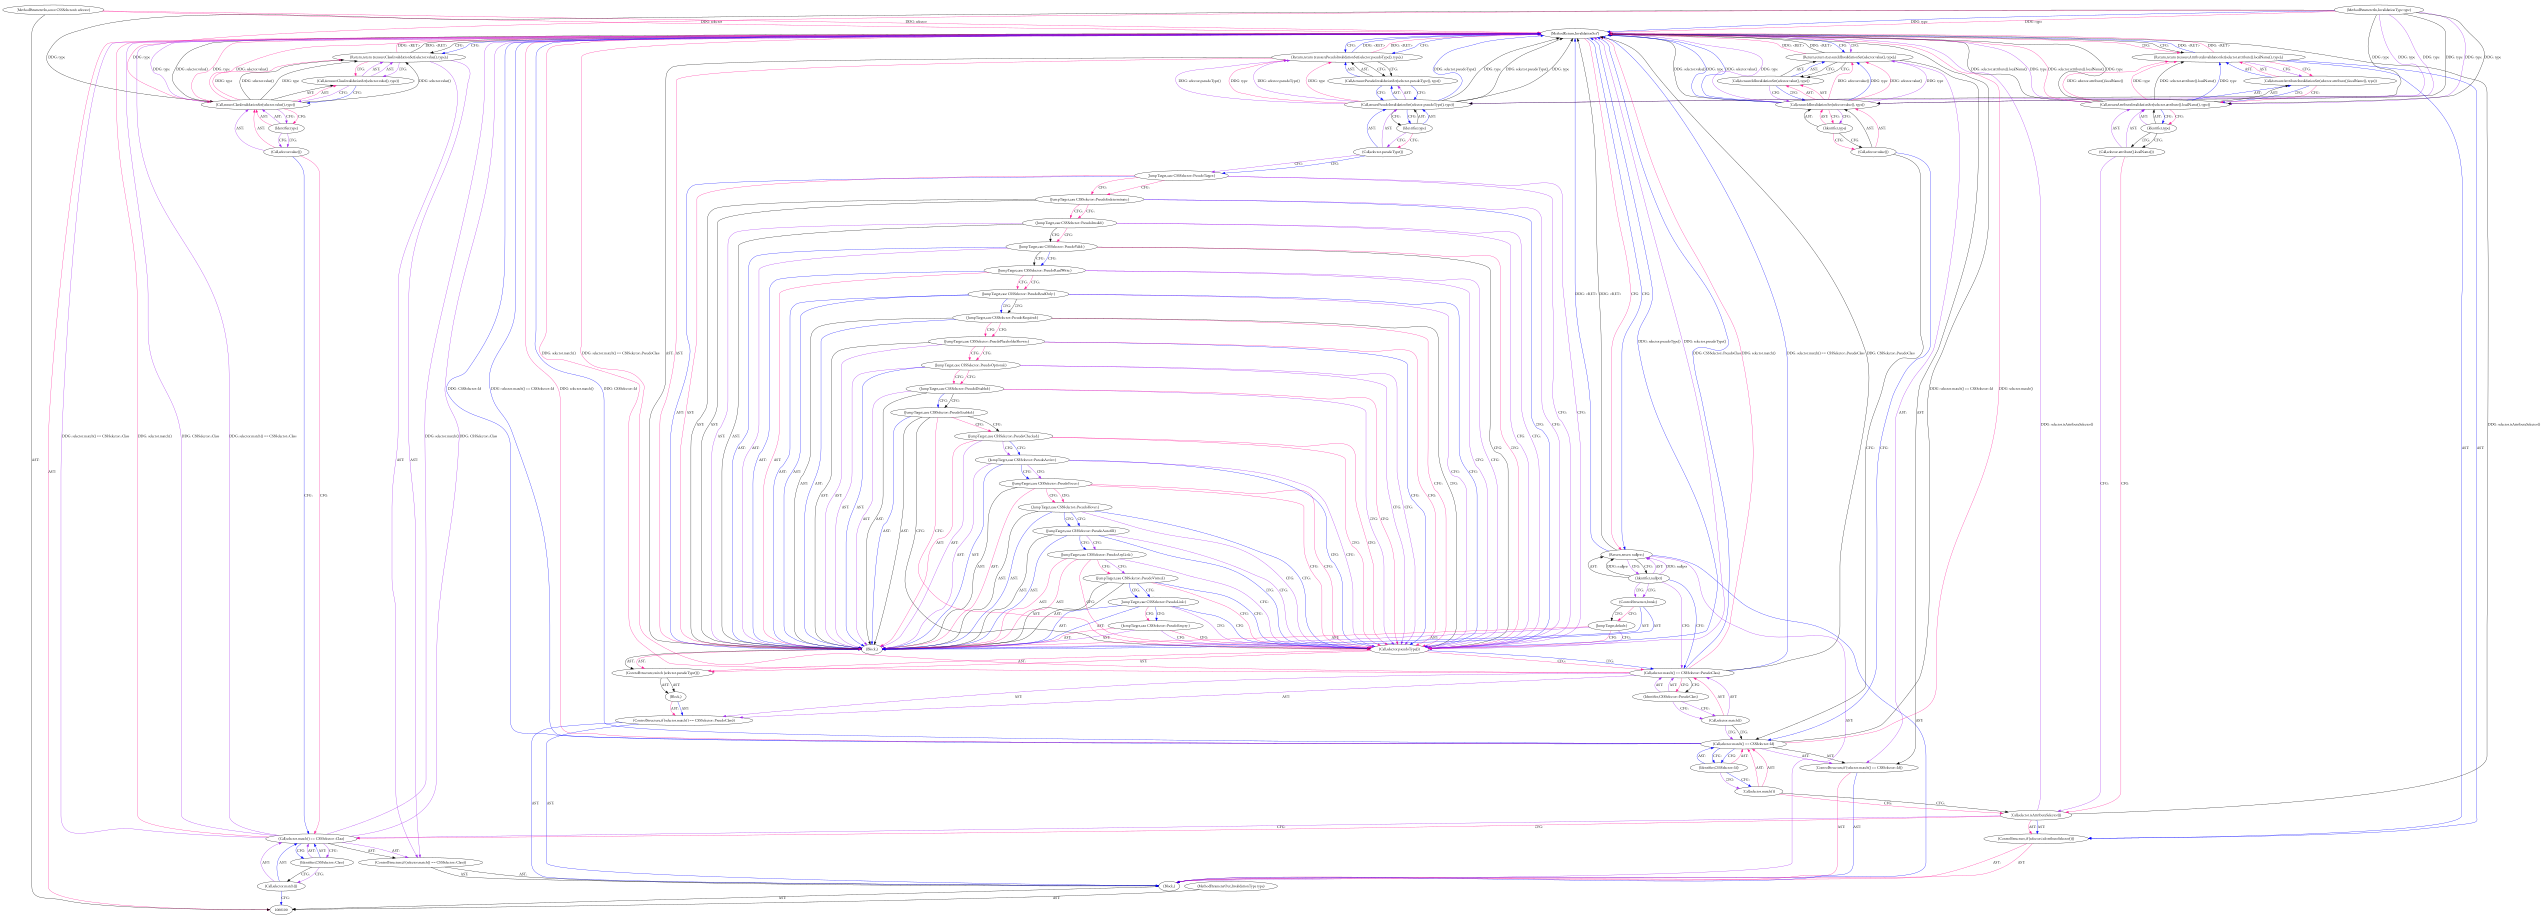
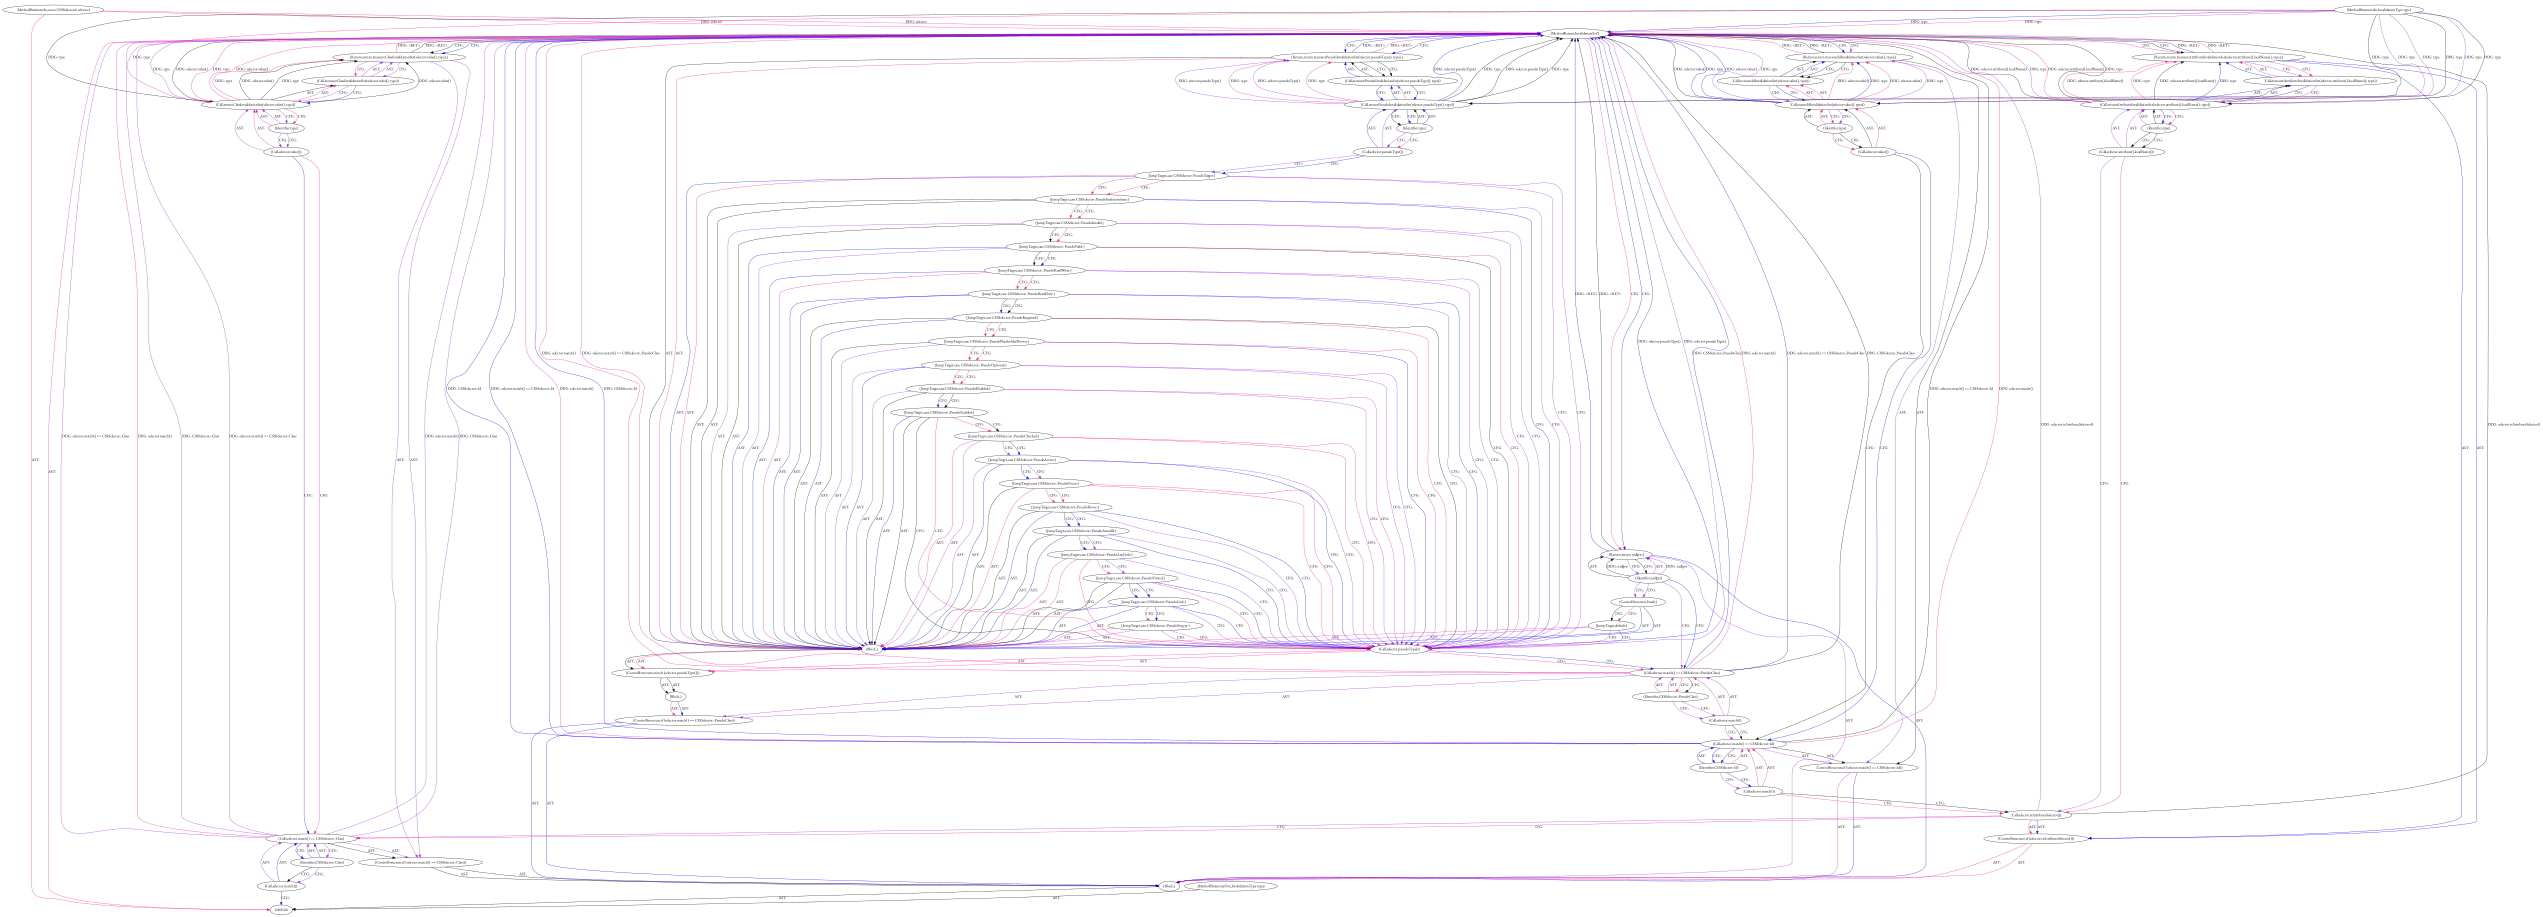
(32, 569) -> (32, 569)
